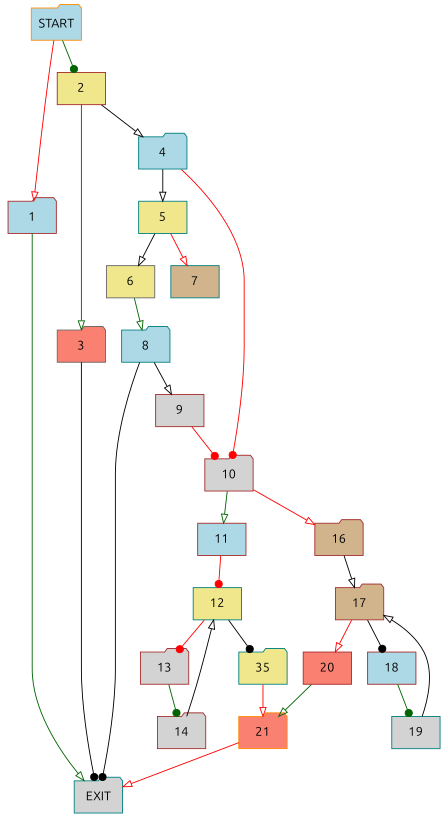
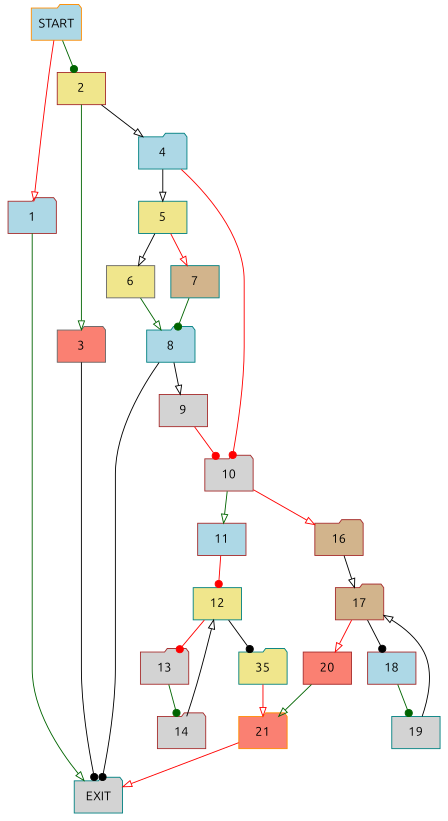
none -> (184, 311)
